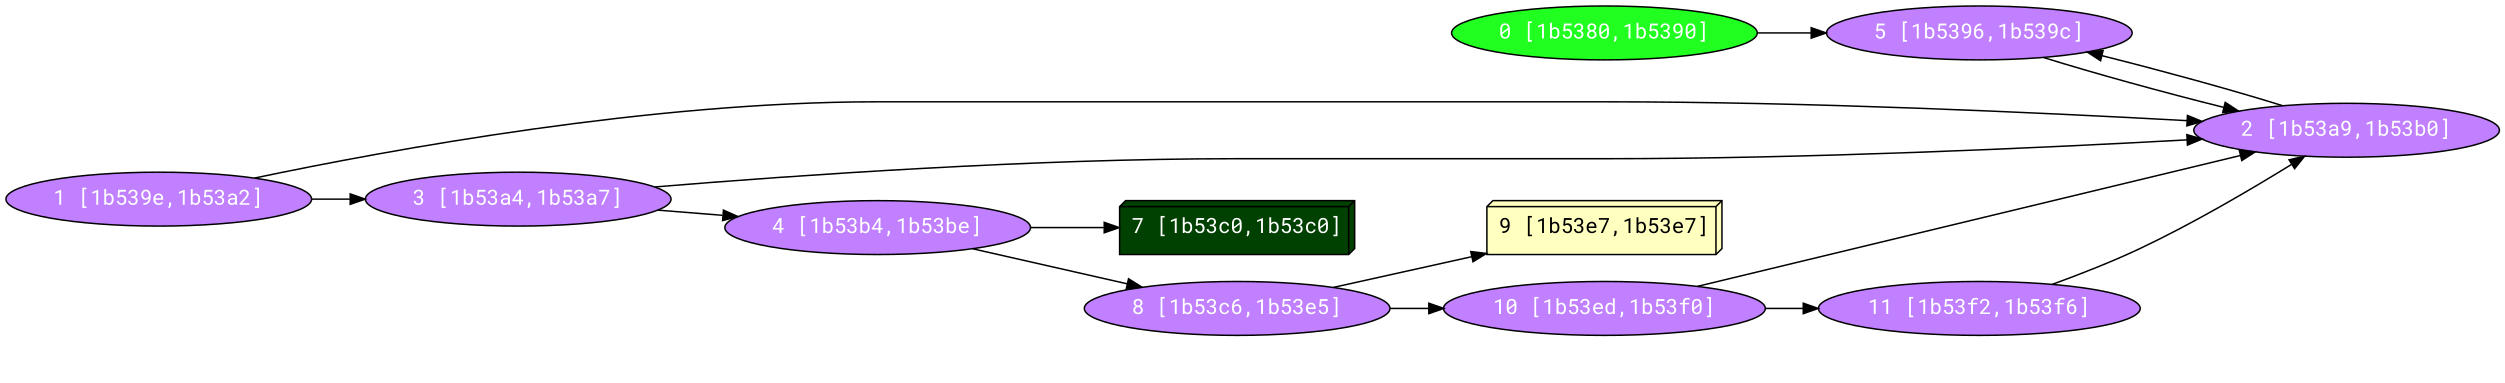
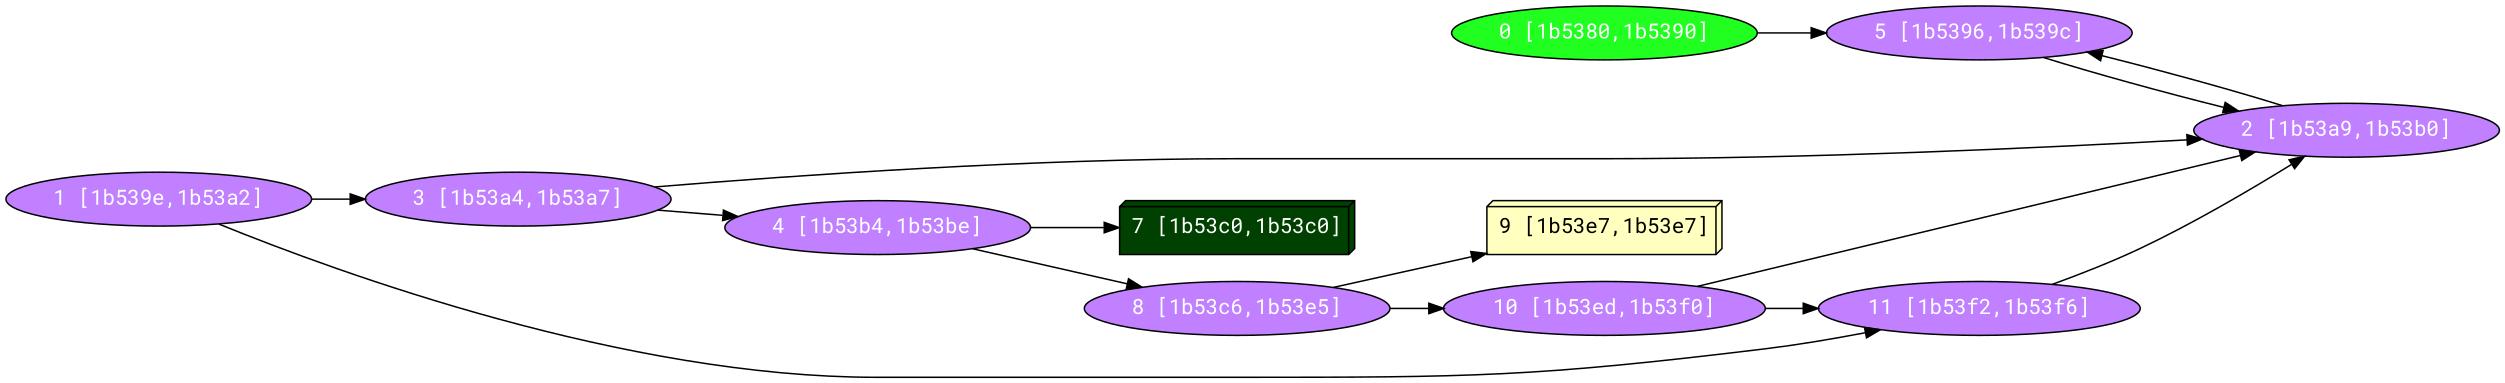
(1218, 102) -> (1033, 377)
